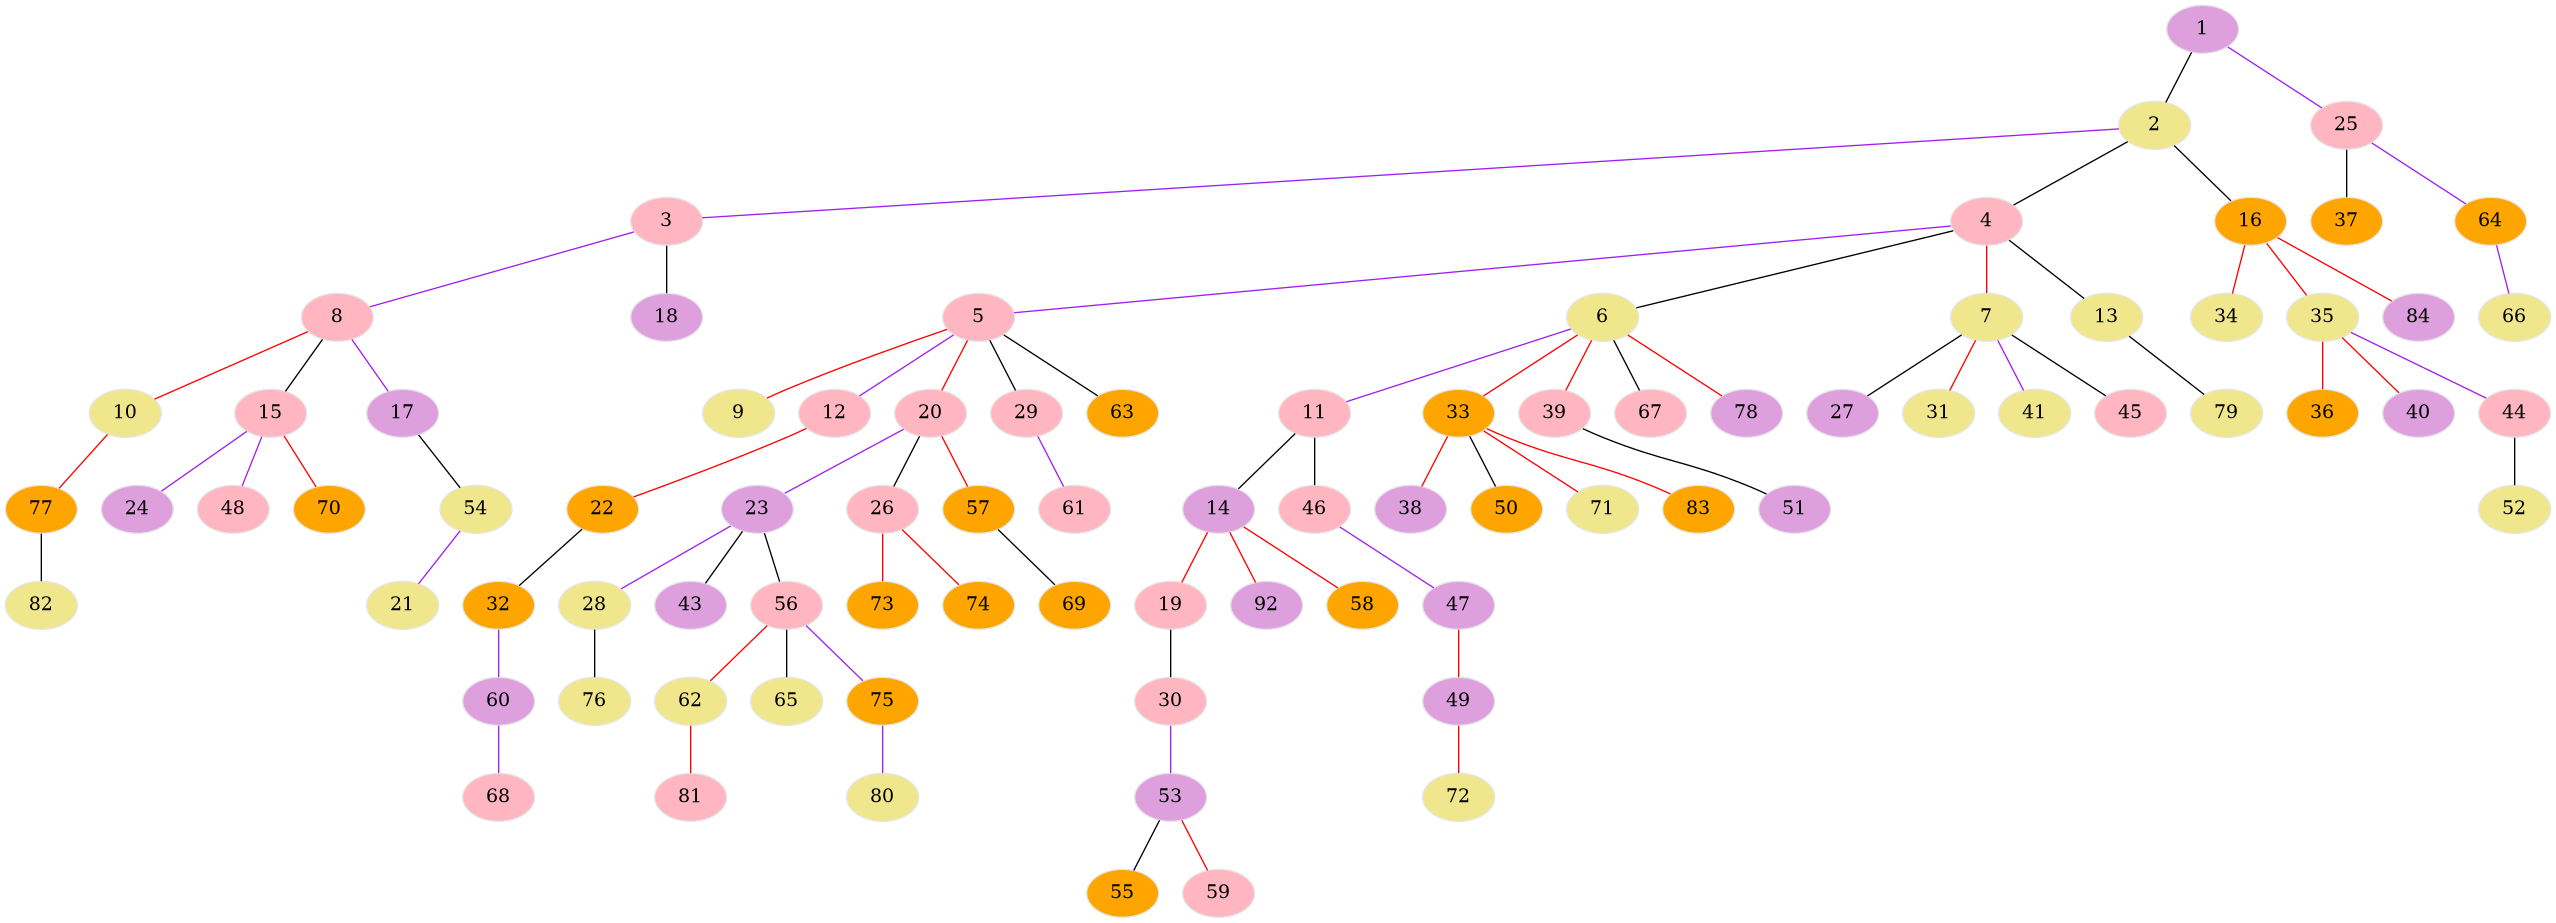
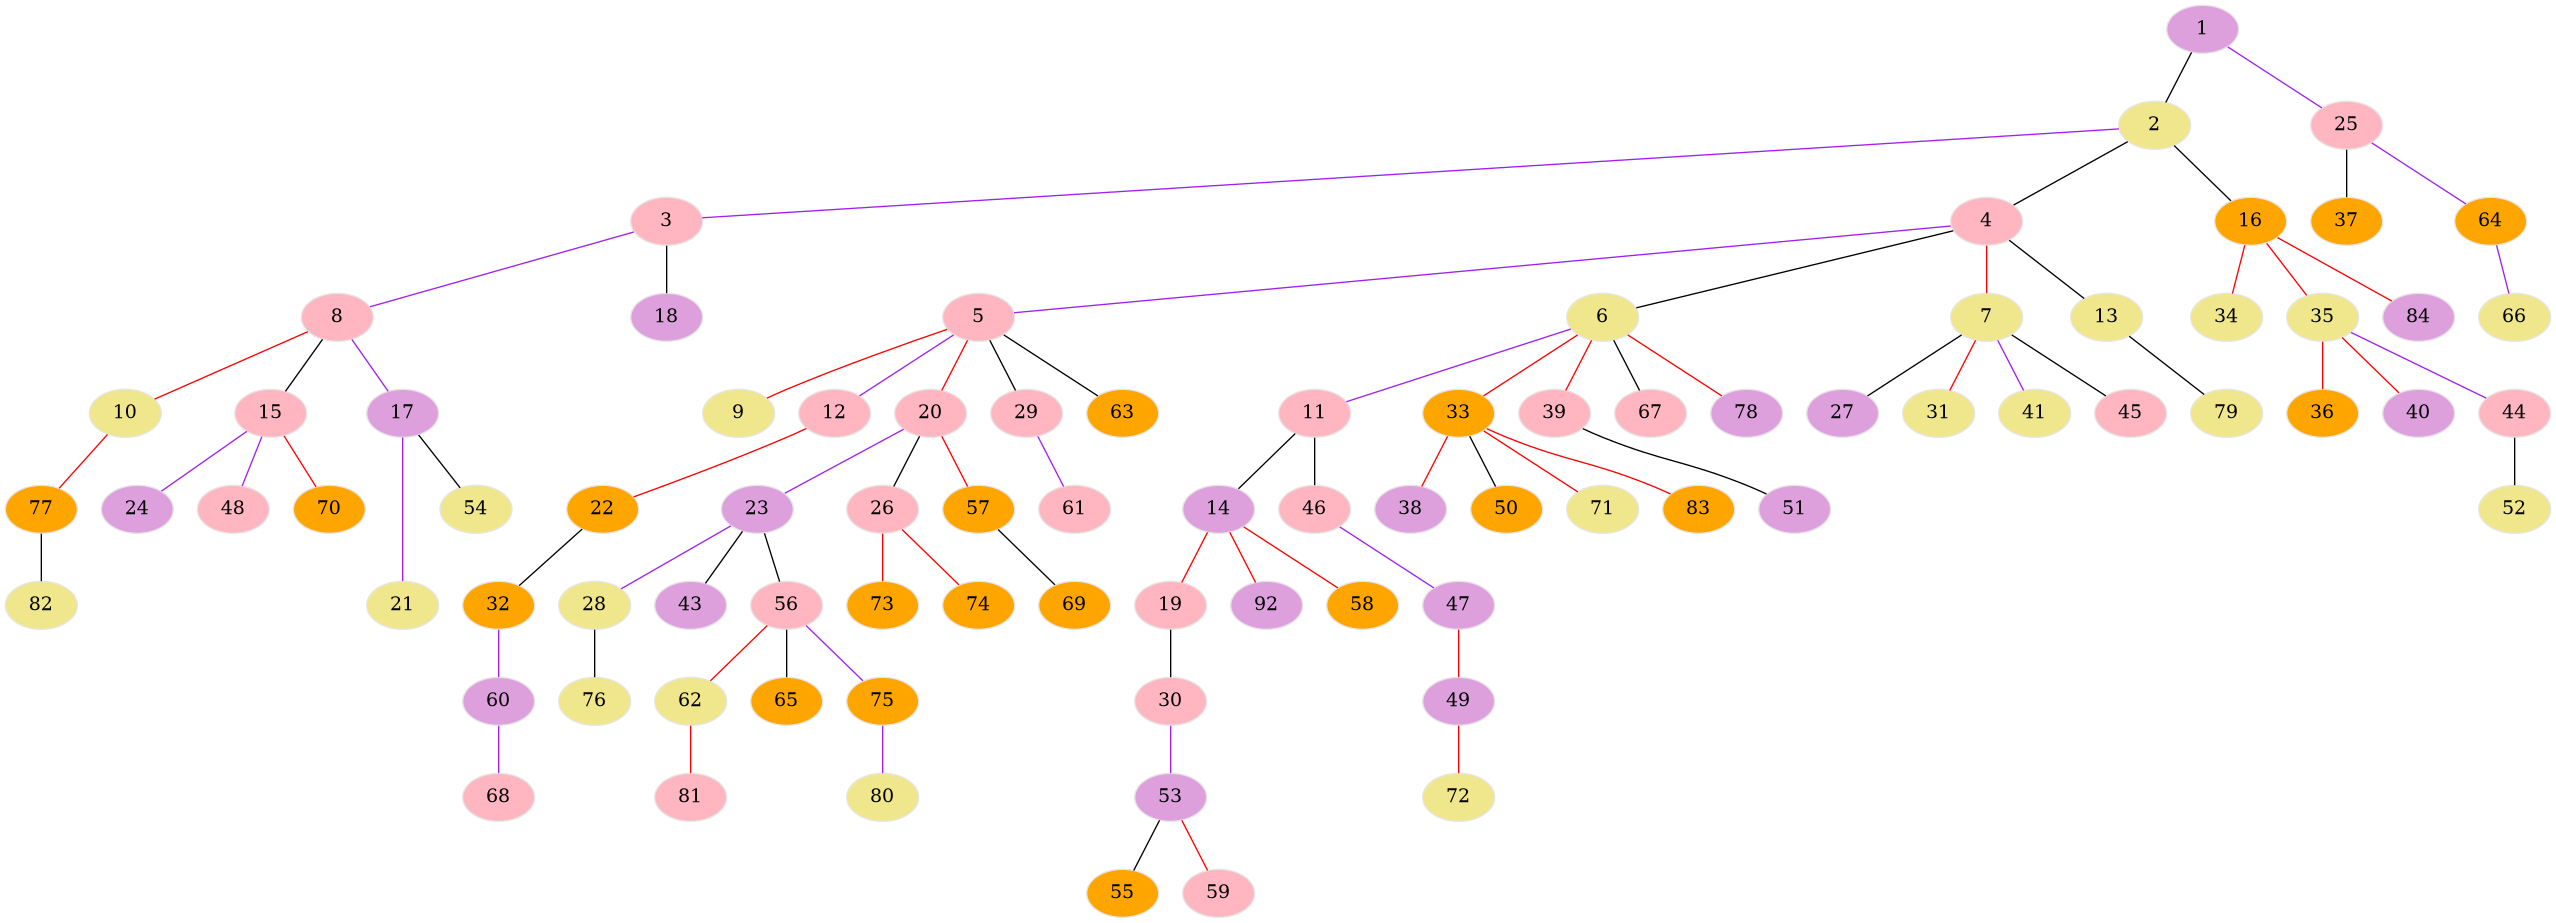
(439, 557) -> (403, 509)
(787, 701) -> (787, 701)
